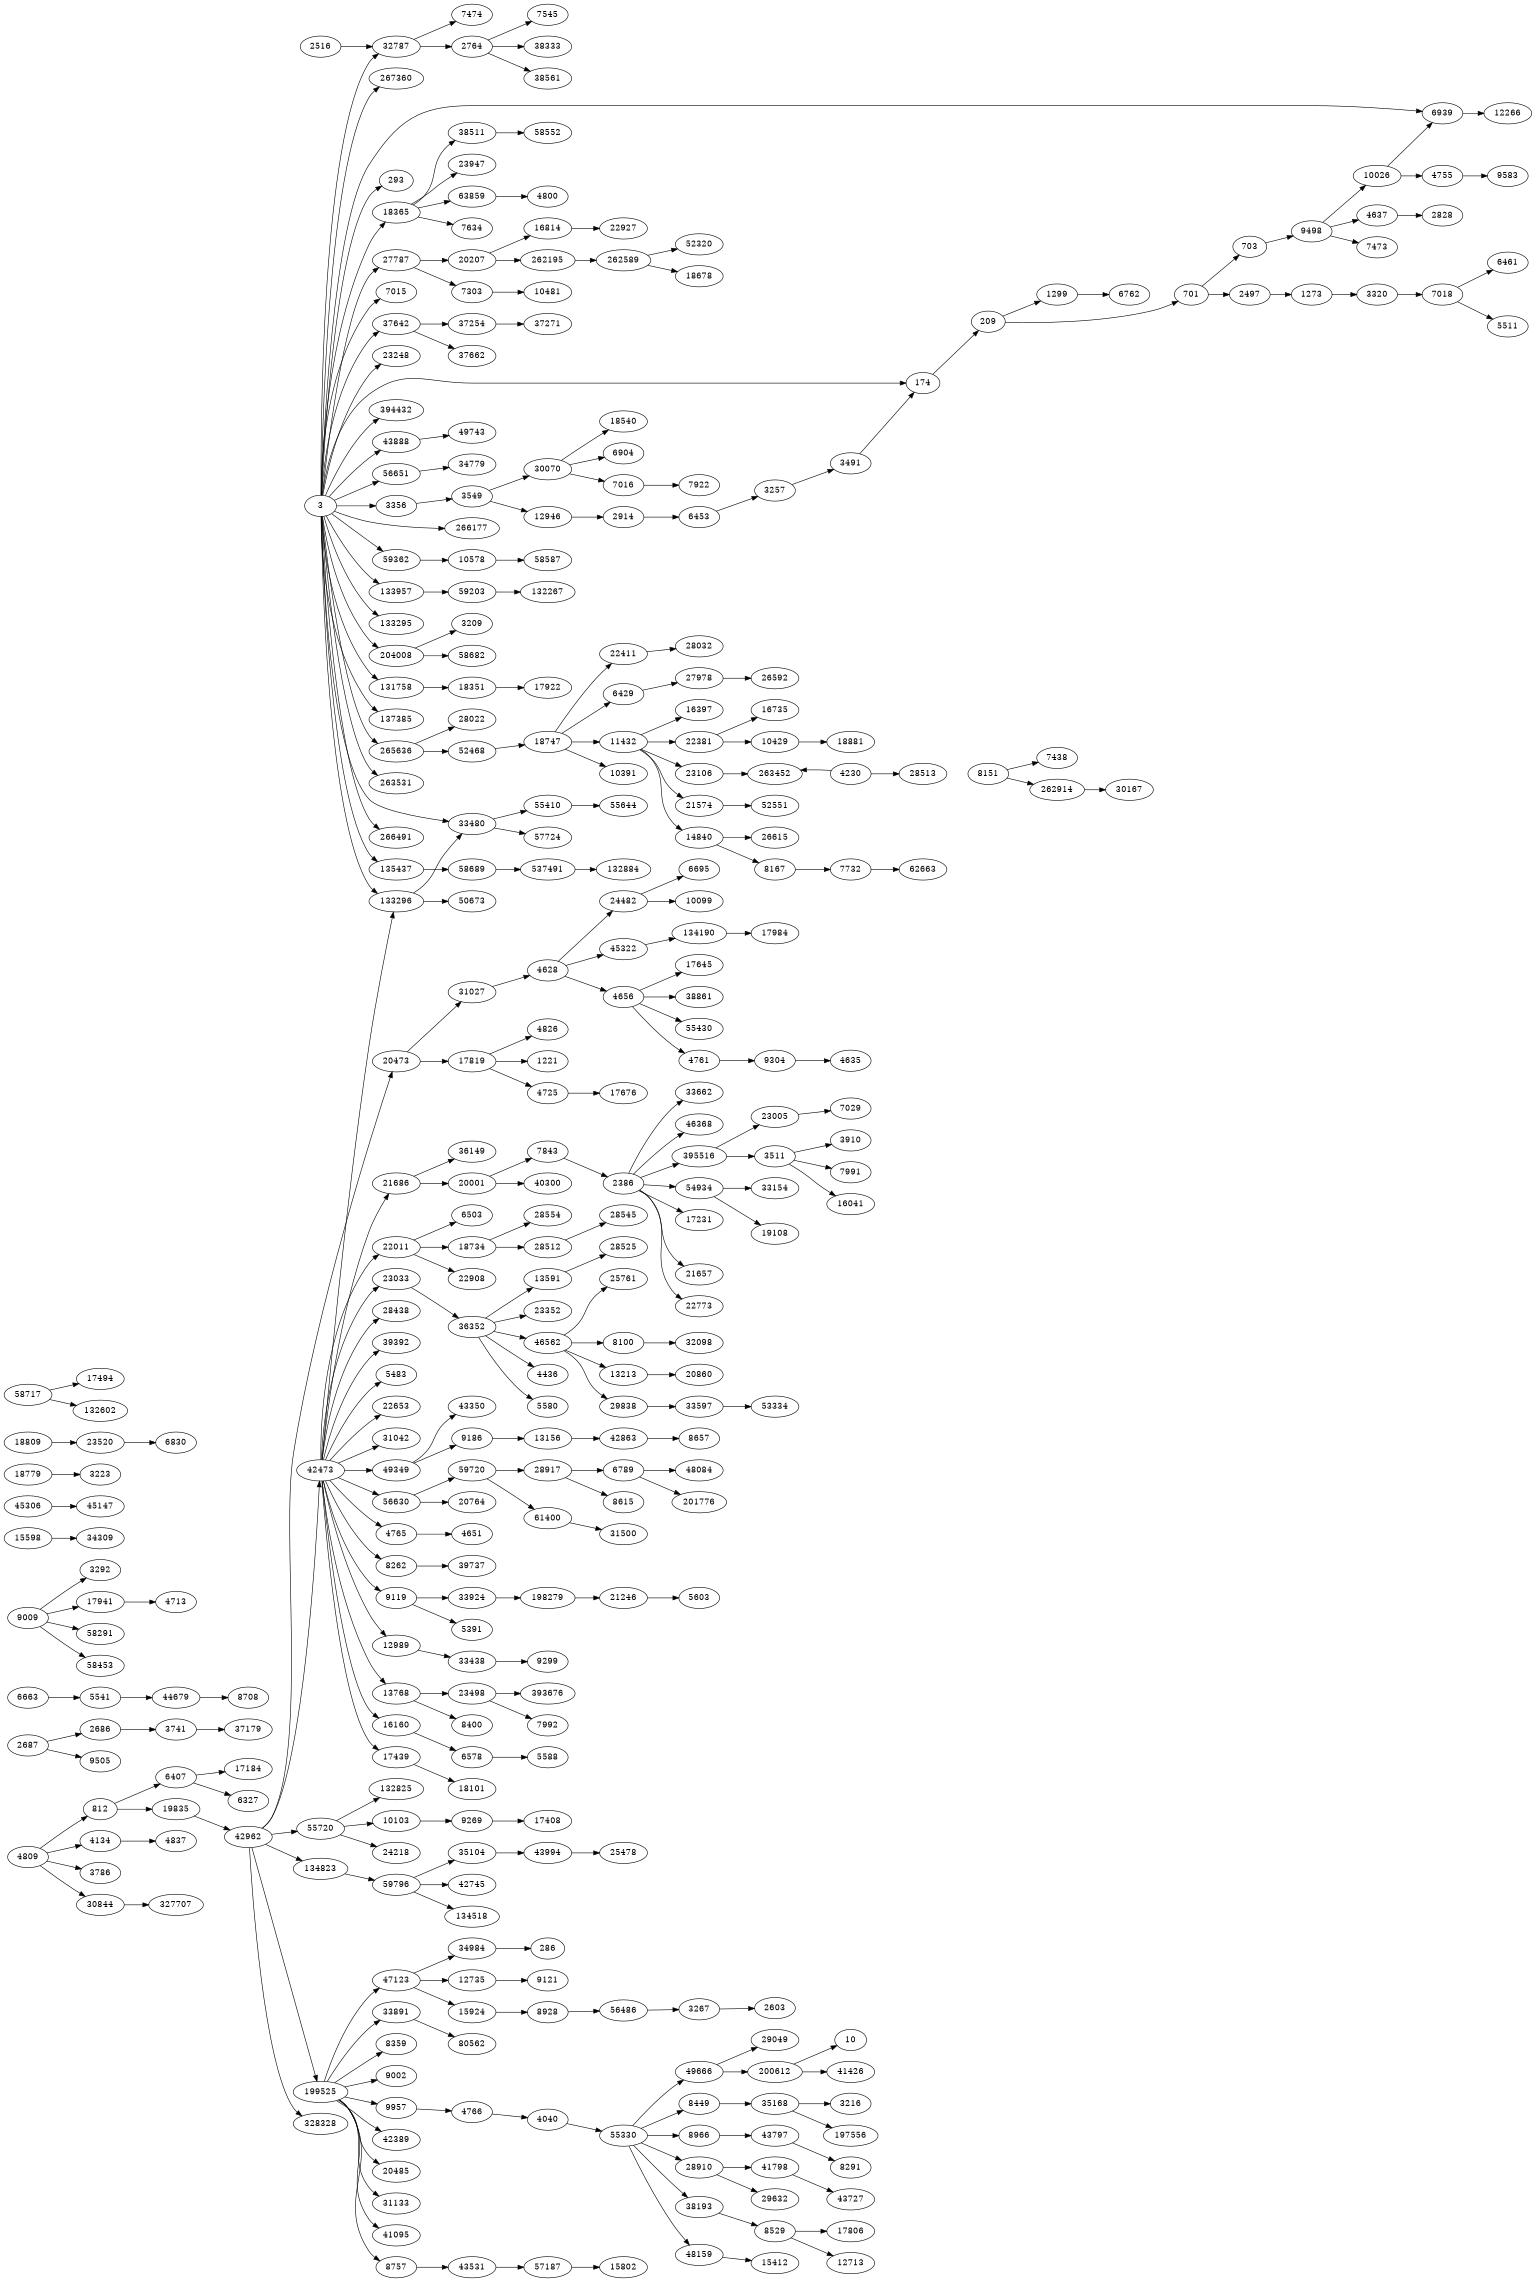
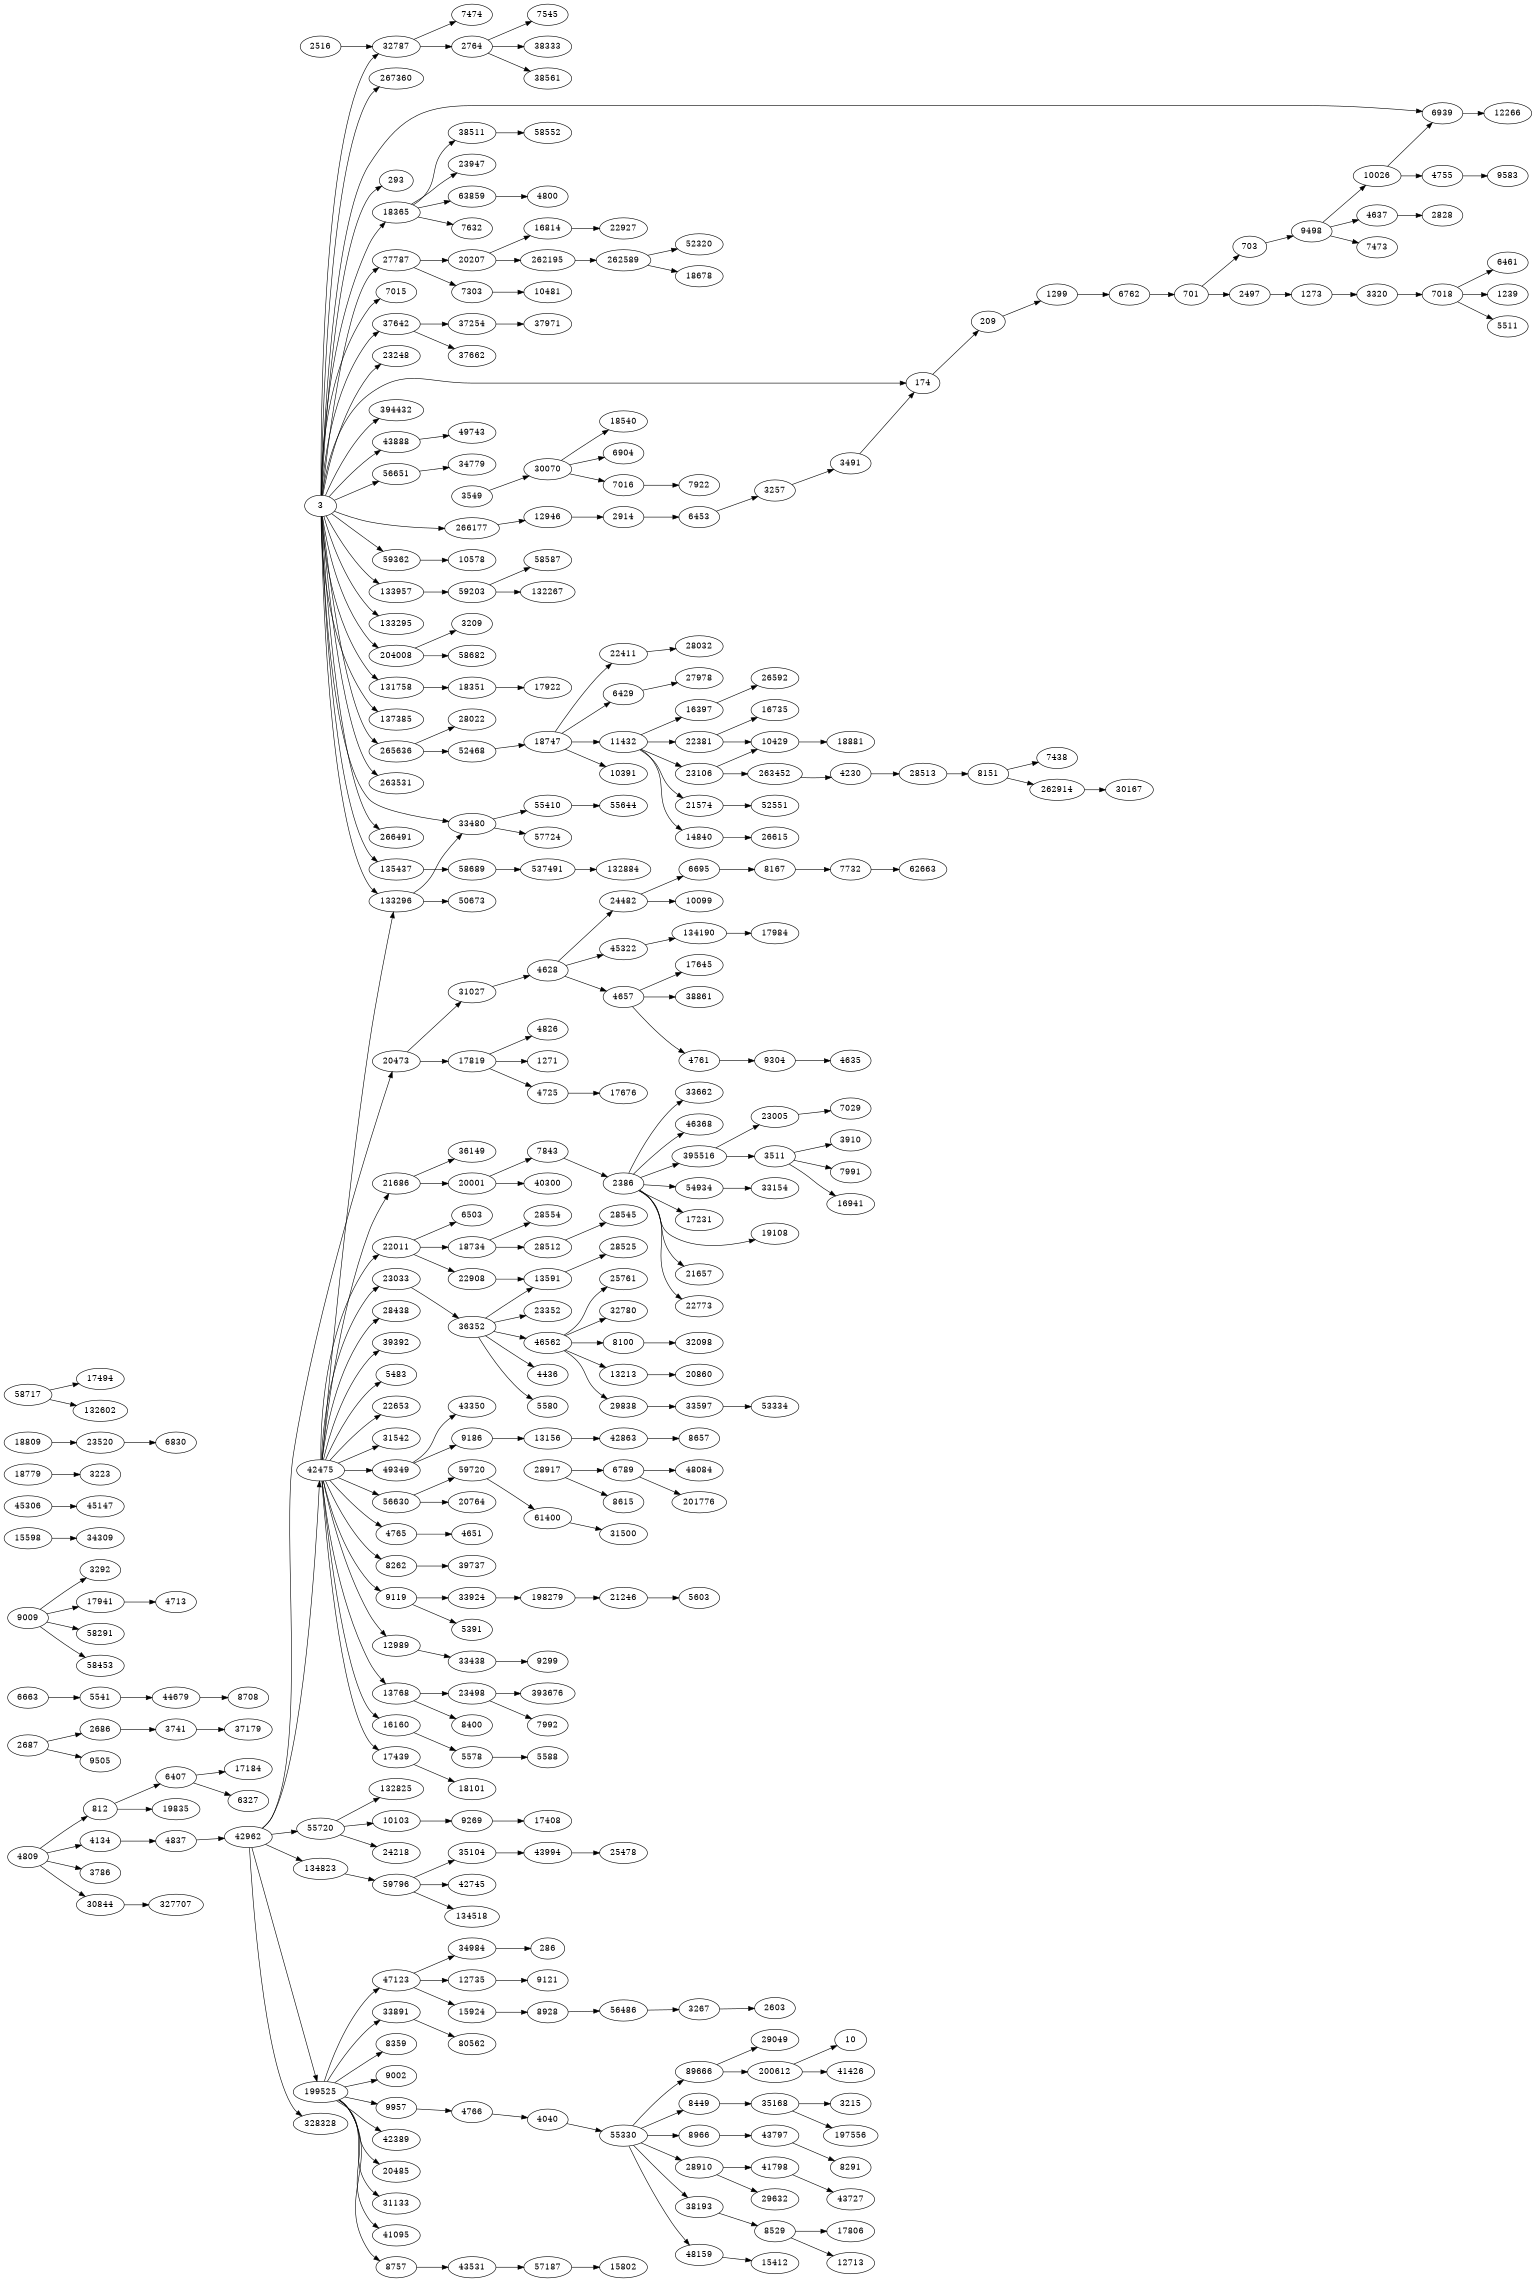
(472, 228) -> (472, 228)
none -> (1508, 295)
(1090, 320) -> (1159, 295)
(548, 324) -> (548, 324)
(396, 506) -> none
(506, 506) -> (508, 523)
(507, 560) -> (507, 577)
(734, 678) -> (734, 695)
none -> (734, 759)
(819, 770) -> (813, 778)
none -> (954, 774)
(735, 853) -> (734, 869)
(624, 997) -> (624, 997)
(699, 1029) -> none
(548, 1061) -> (548, 1061)
(851, 1204) -> (851, 1204)
(735, 1209) -> (681, 1240)
none -> (507, 1279)
none -> (624, 1311)
(396, 1439) -> (396, 1439)
(321, 1470) -> (321, 1470)
(507, 1470) -> none
(472, 1757) -> (472, 1757)
(209, 1822) -> (207, 1839)
(699, 2072) -> (699, 2072)
(851, 2104) -> (851, 2104)
